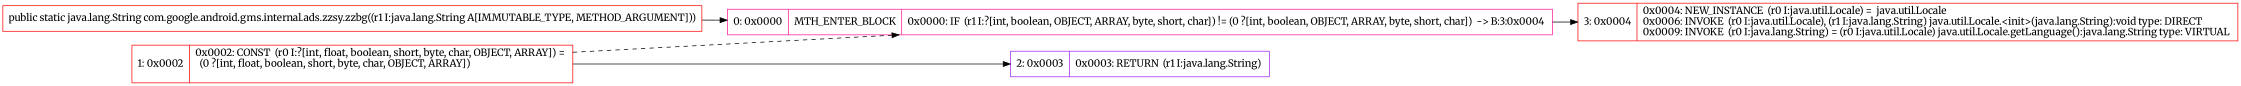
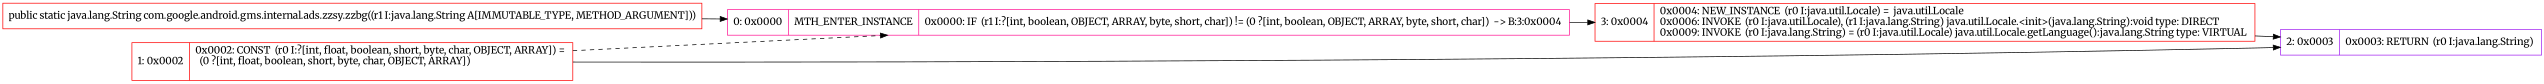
(845, 22) -> (854, 22)
none -> (2264, 36)
(1169, 64) -> (2441, 42)
